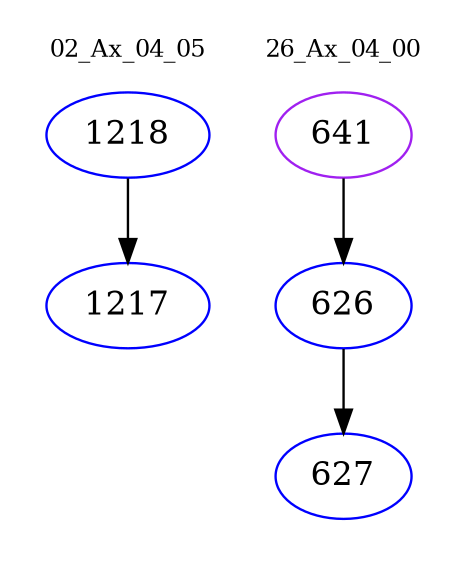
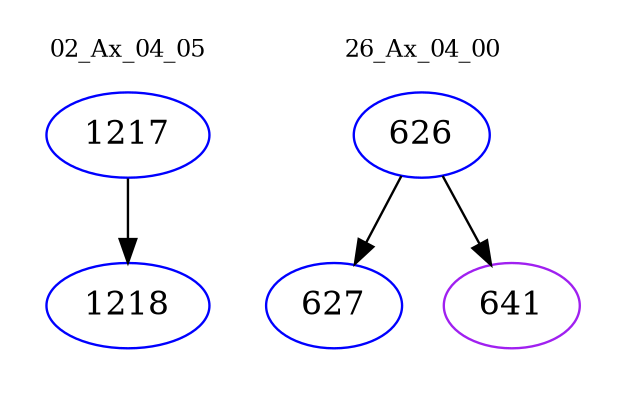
(128, 209) -> (128, 209)
(344, 209) -> (461, 210)
